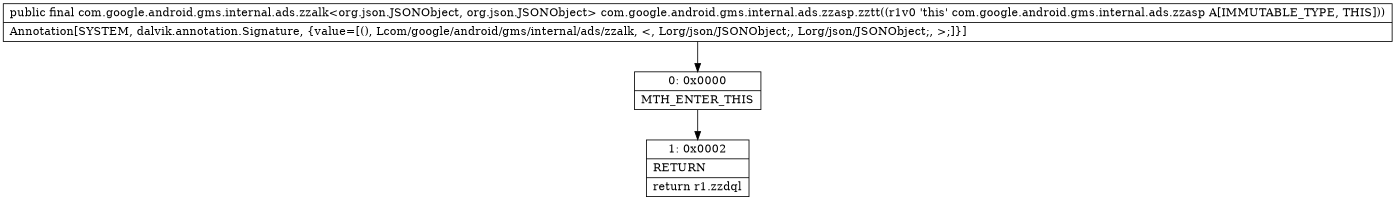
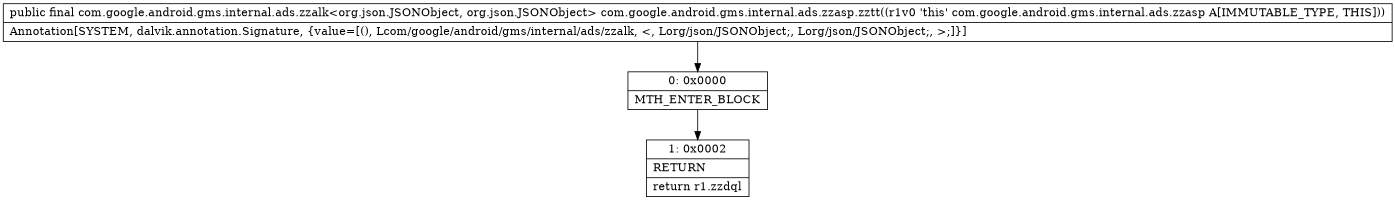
(698, 100) -> (698, 100)
